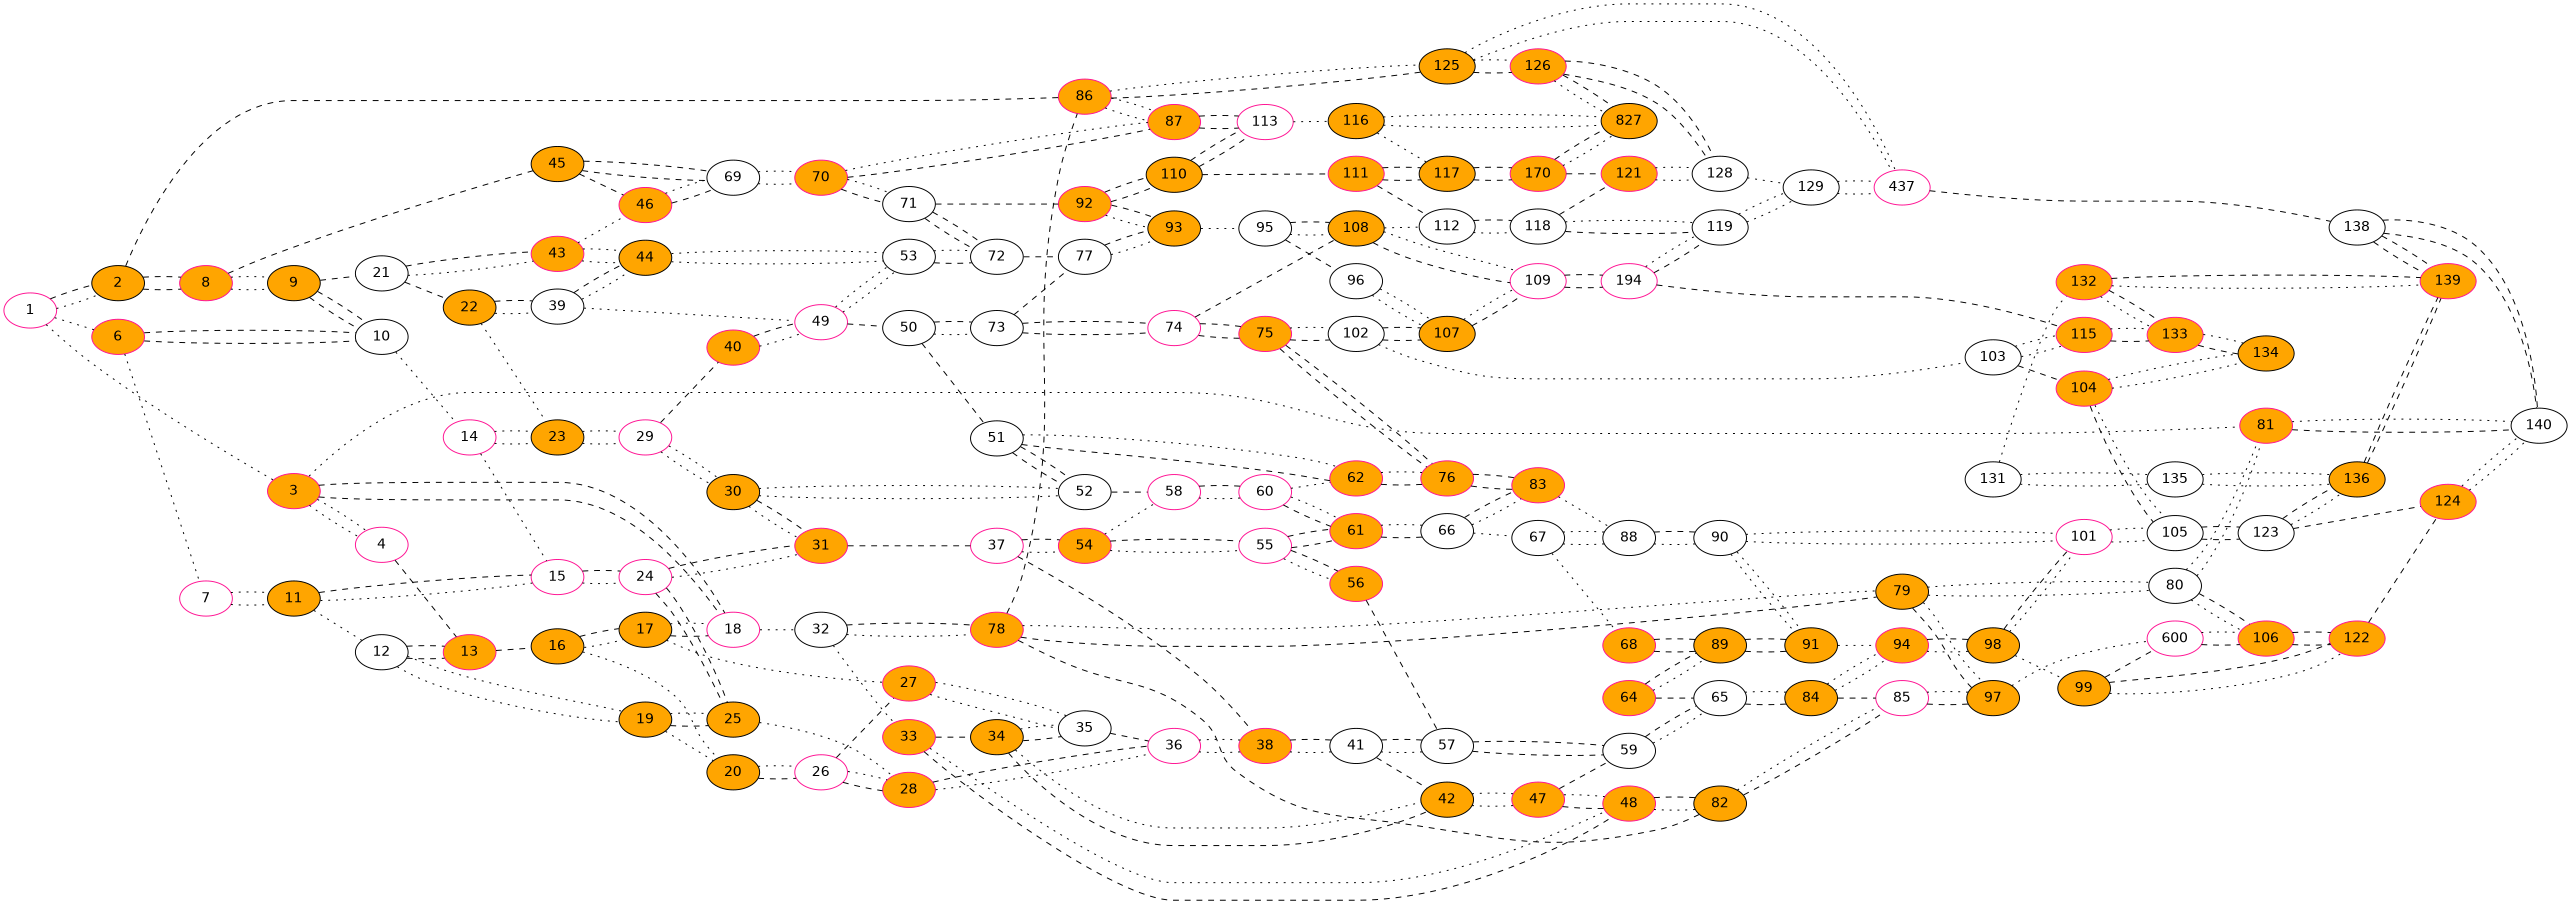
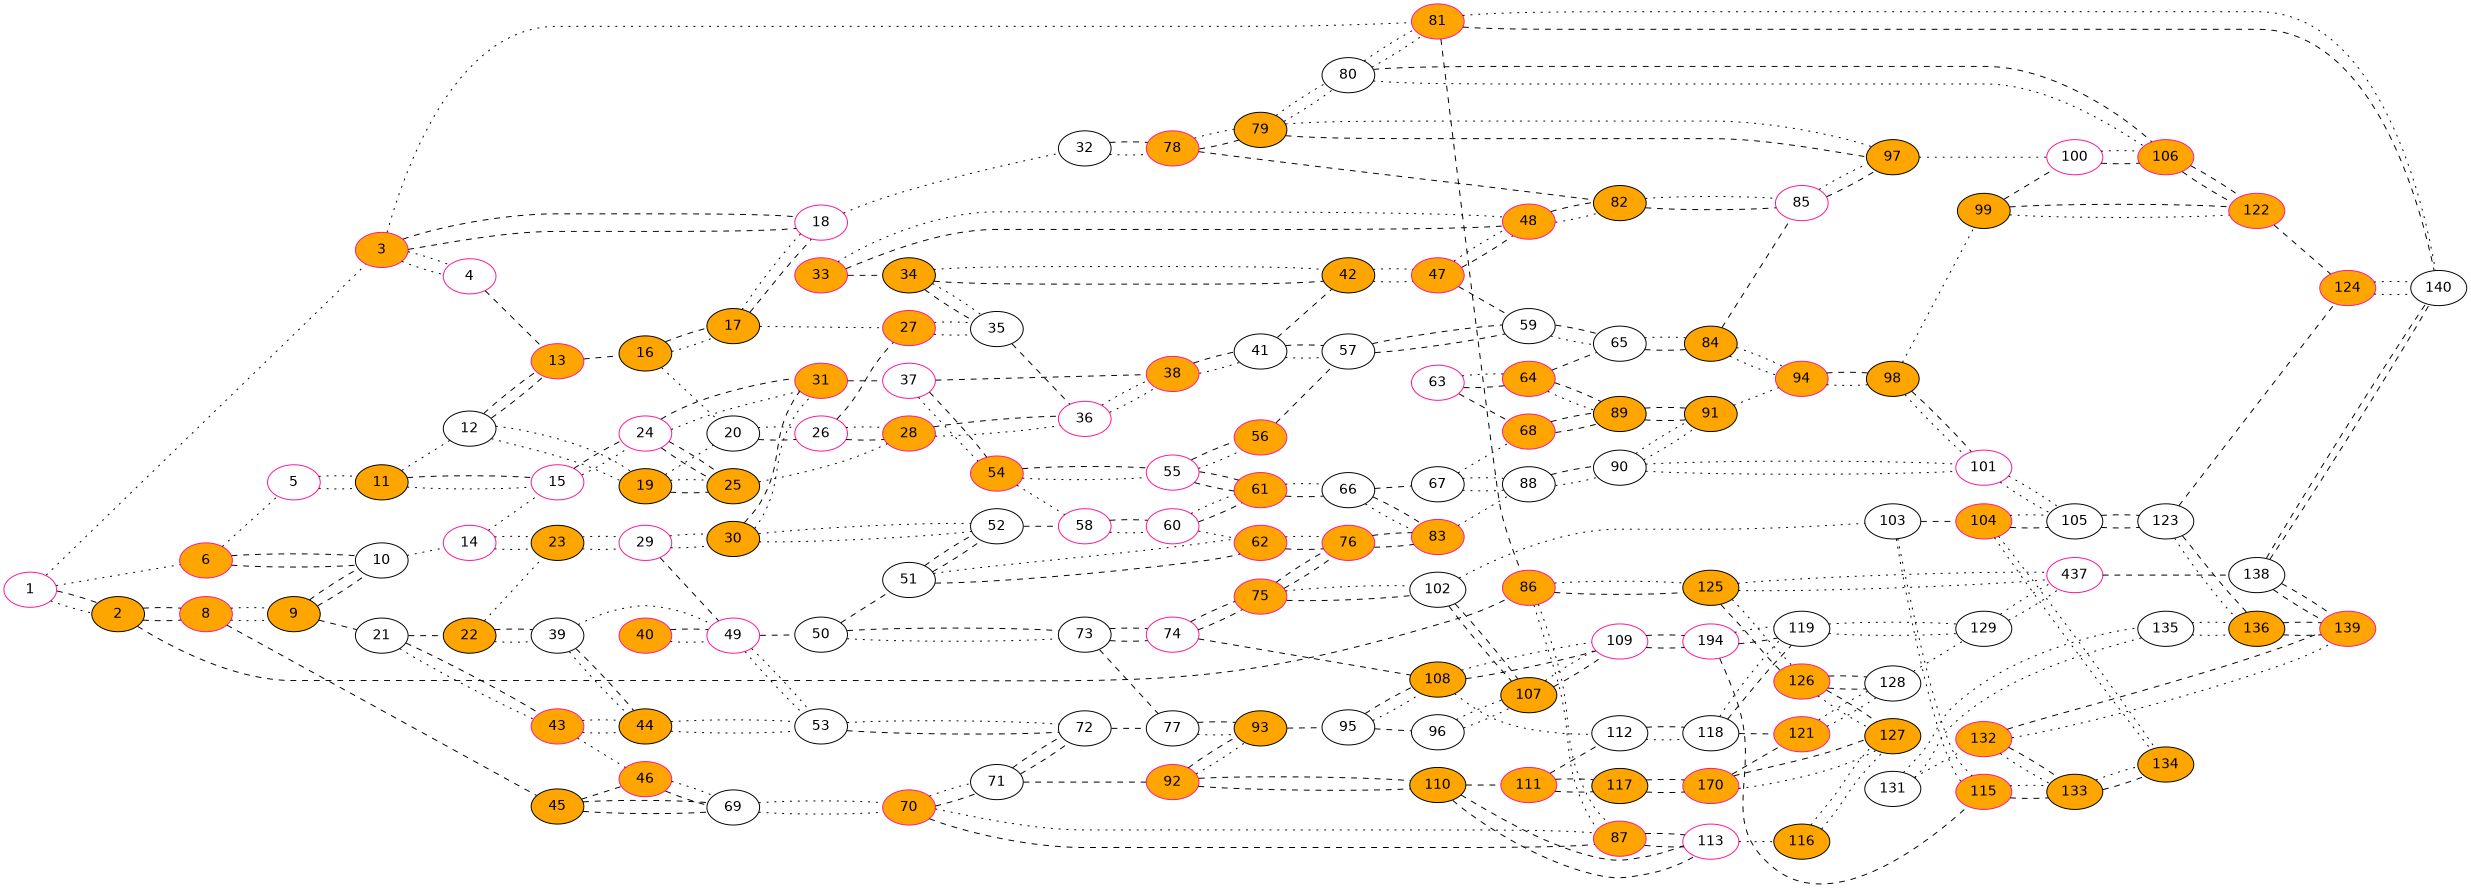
(1629, 121) -> (1893, 736)
(1402, 148) -> none
(1220, 228) -> (1305, 728)
(2175, 335) -> (2075, 792)
(1044, 364) -> (1474, 307)
none -> (1438, 383)
(684, 398) -> (689, 589)
(1493, 535) -> (1393, 487)
(206, 599) -> (294, 482)
(2175, 639) -> (2075, 157)
(866, 689) -> none
(733, 772) -> (733, 434)
